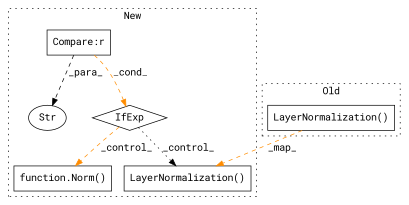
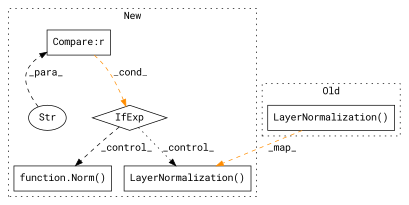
(64, 77) -> (26, 80)
(100, 144) -> (100, 144)
